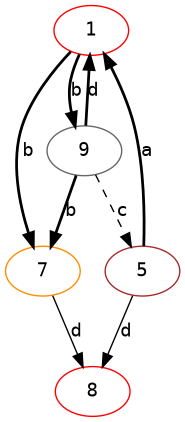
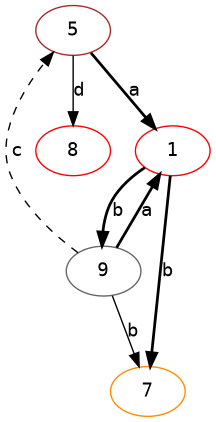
(93, 91) -> (147, 211)
(66, 204) -> (123, 325)
(65, 325) -> none
